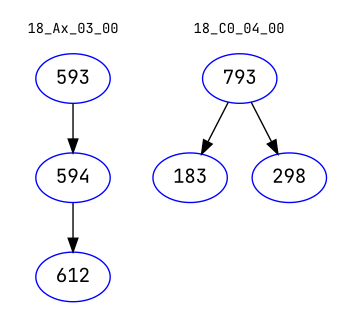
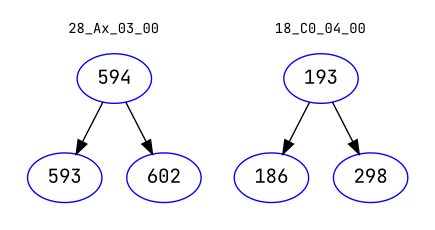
(74, 30) -> (114, 30)
(240, 79) -> (321, 79)
(73, 121) -> (93, 122)
(190, 178) -> (271, 178)
(73, 277) -> (164, 178)
